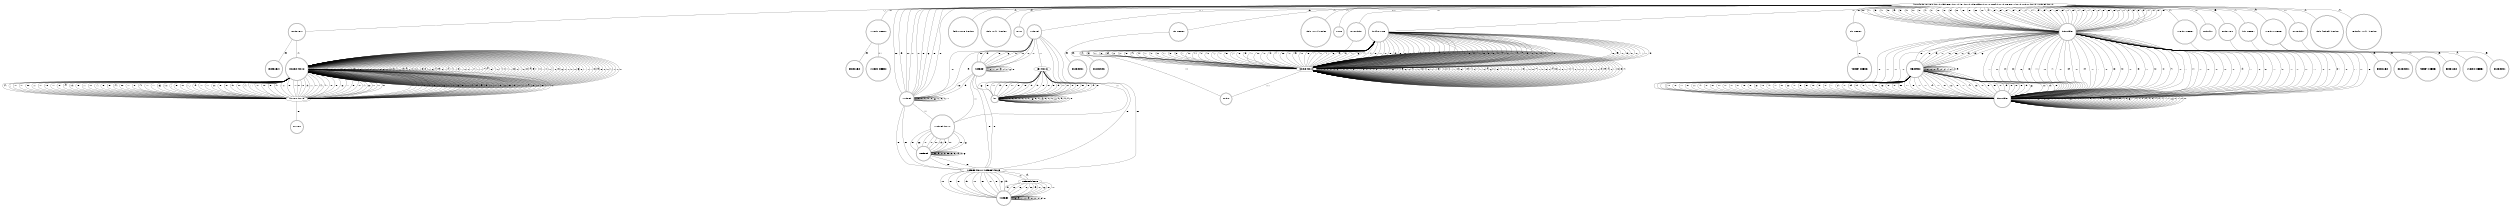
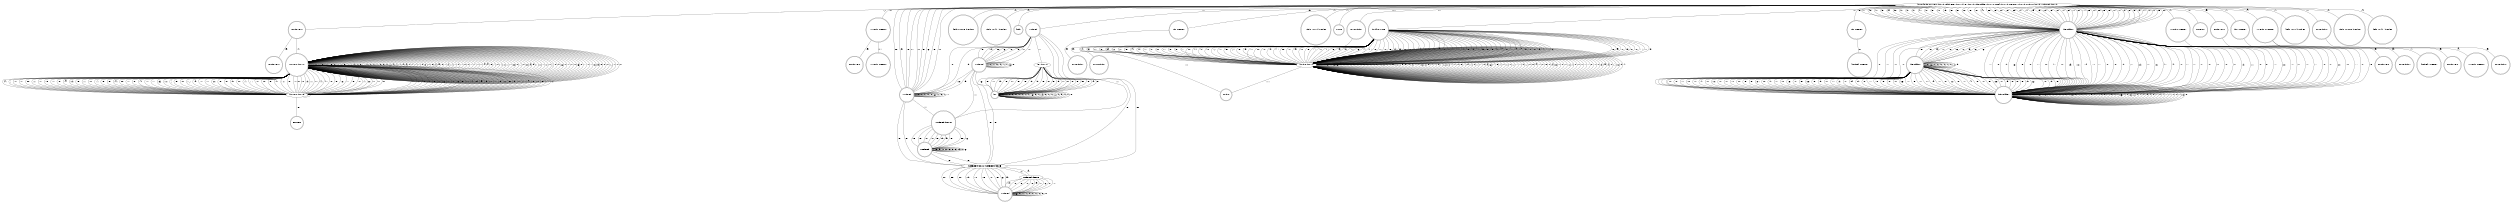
none -> (2295, 30)
(1019, 32) -> (1018, 30)
(2208, 32) -> (2200, 30)
(2327, 32) -> (2350, 30)
(2364, 32) -> (2383, 30)
